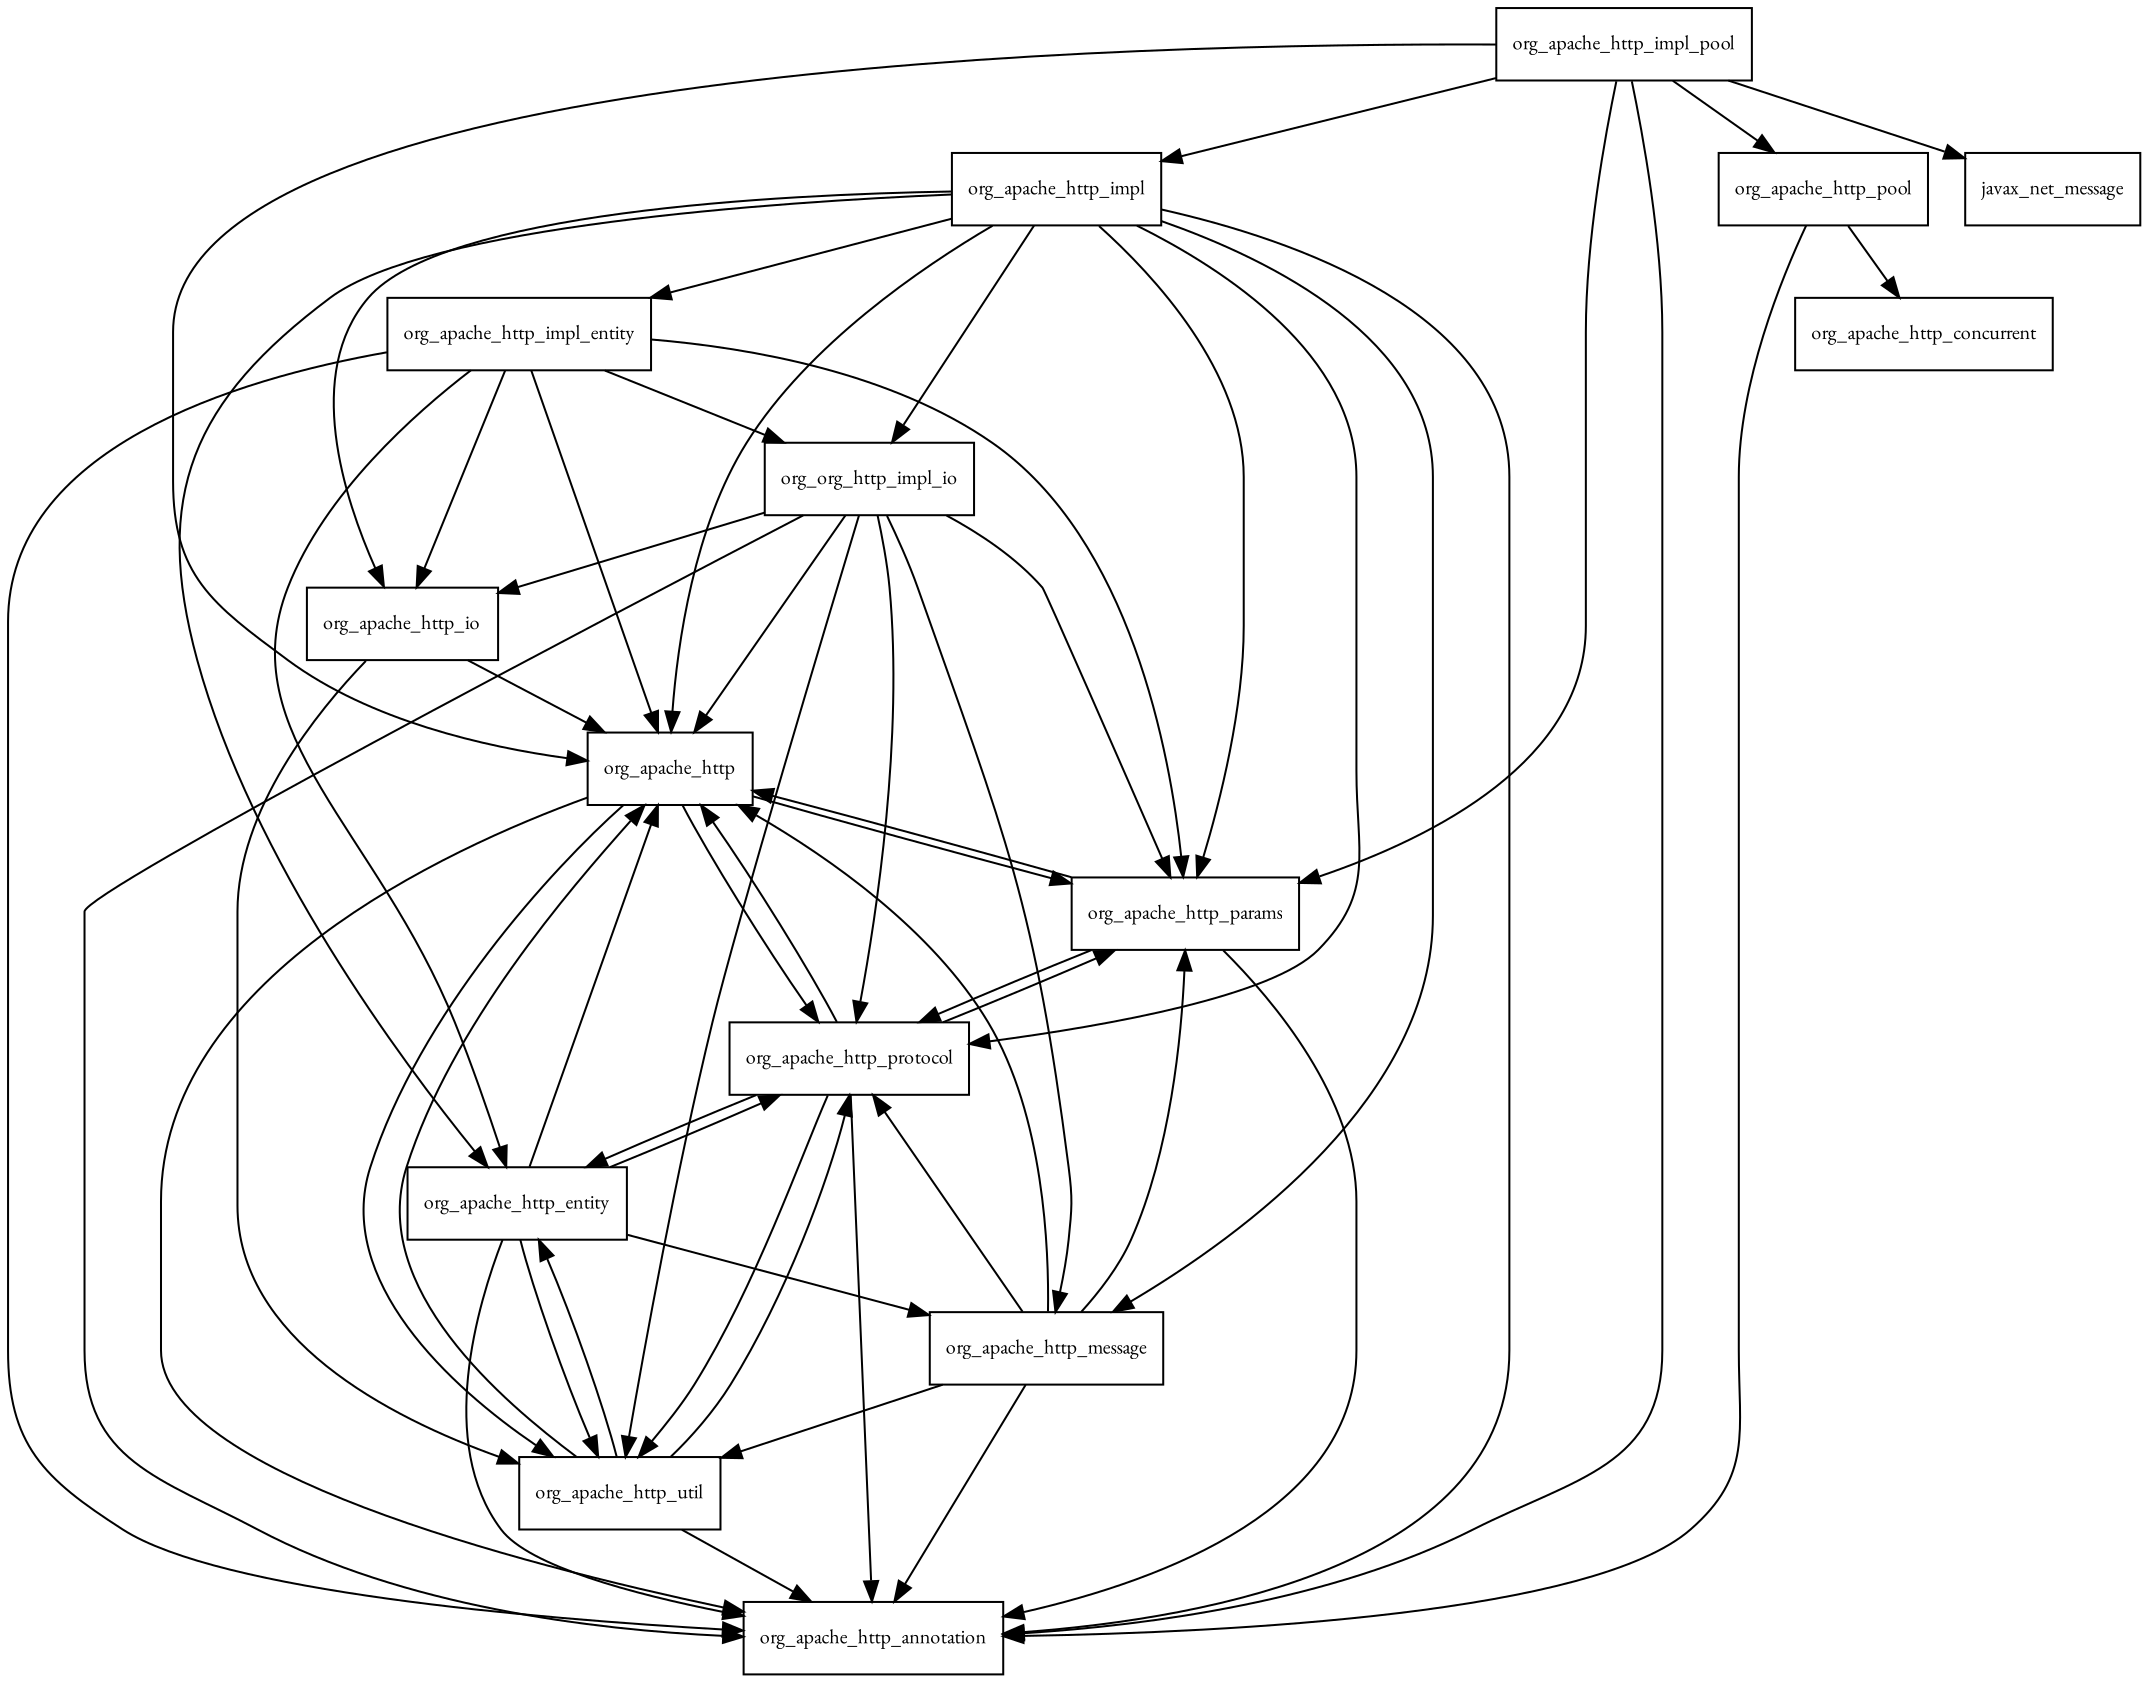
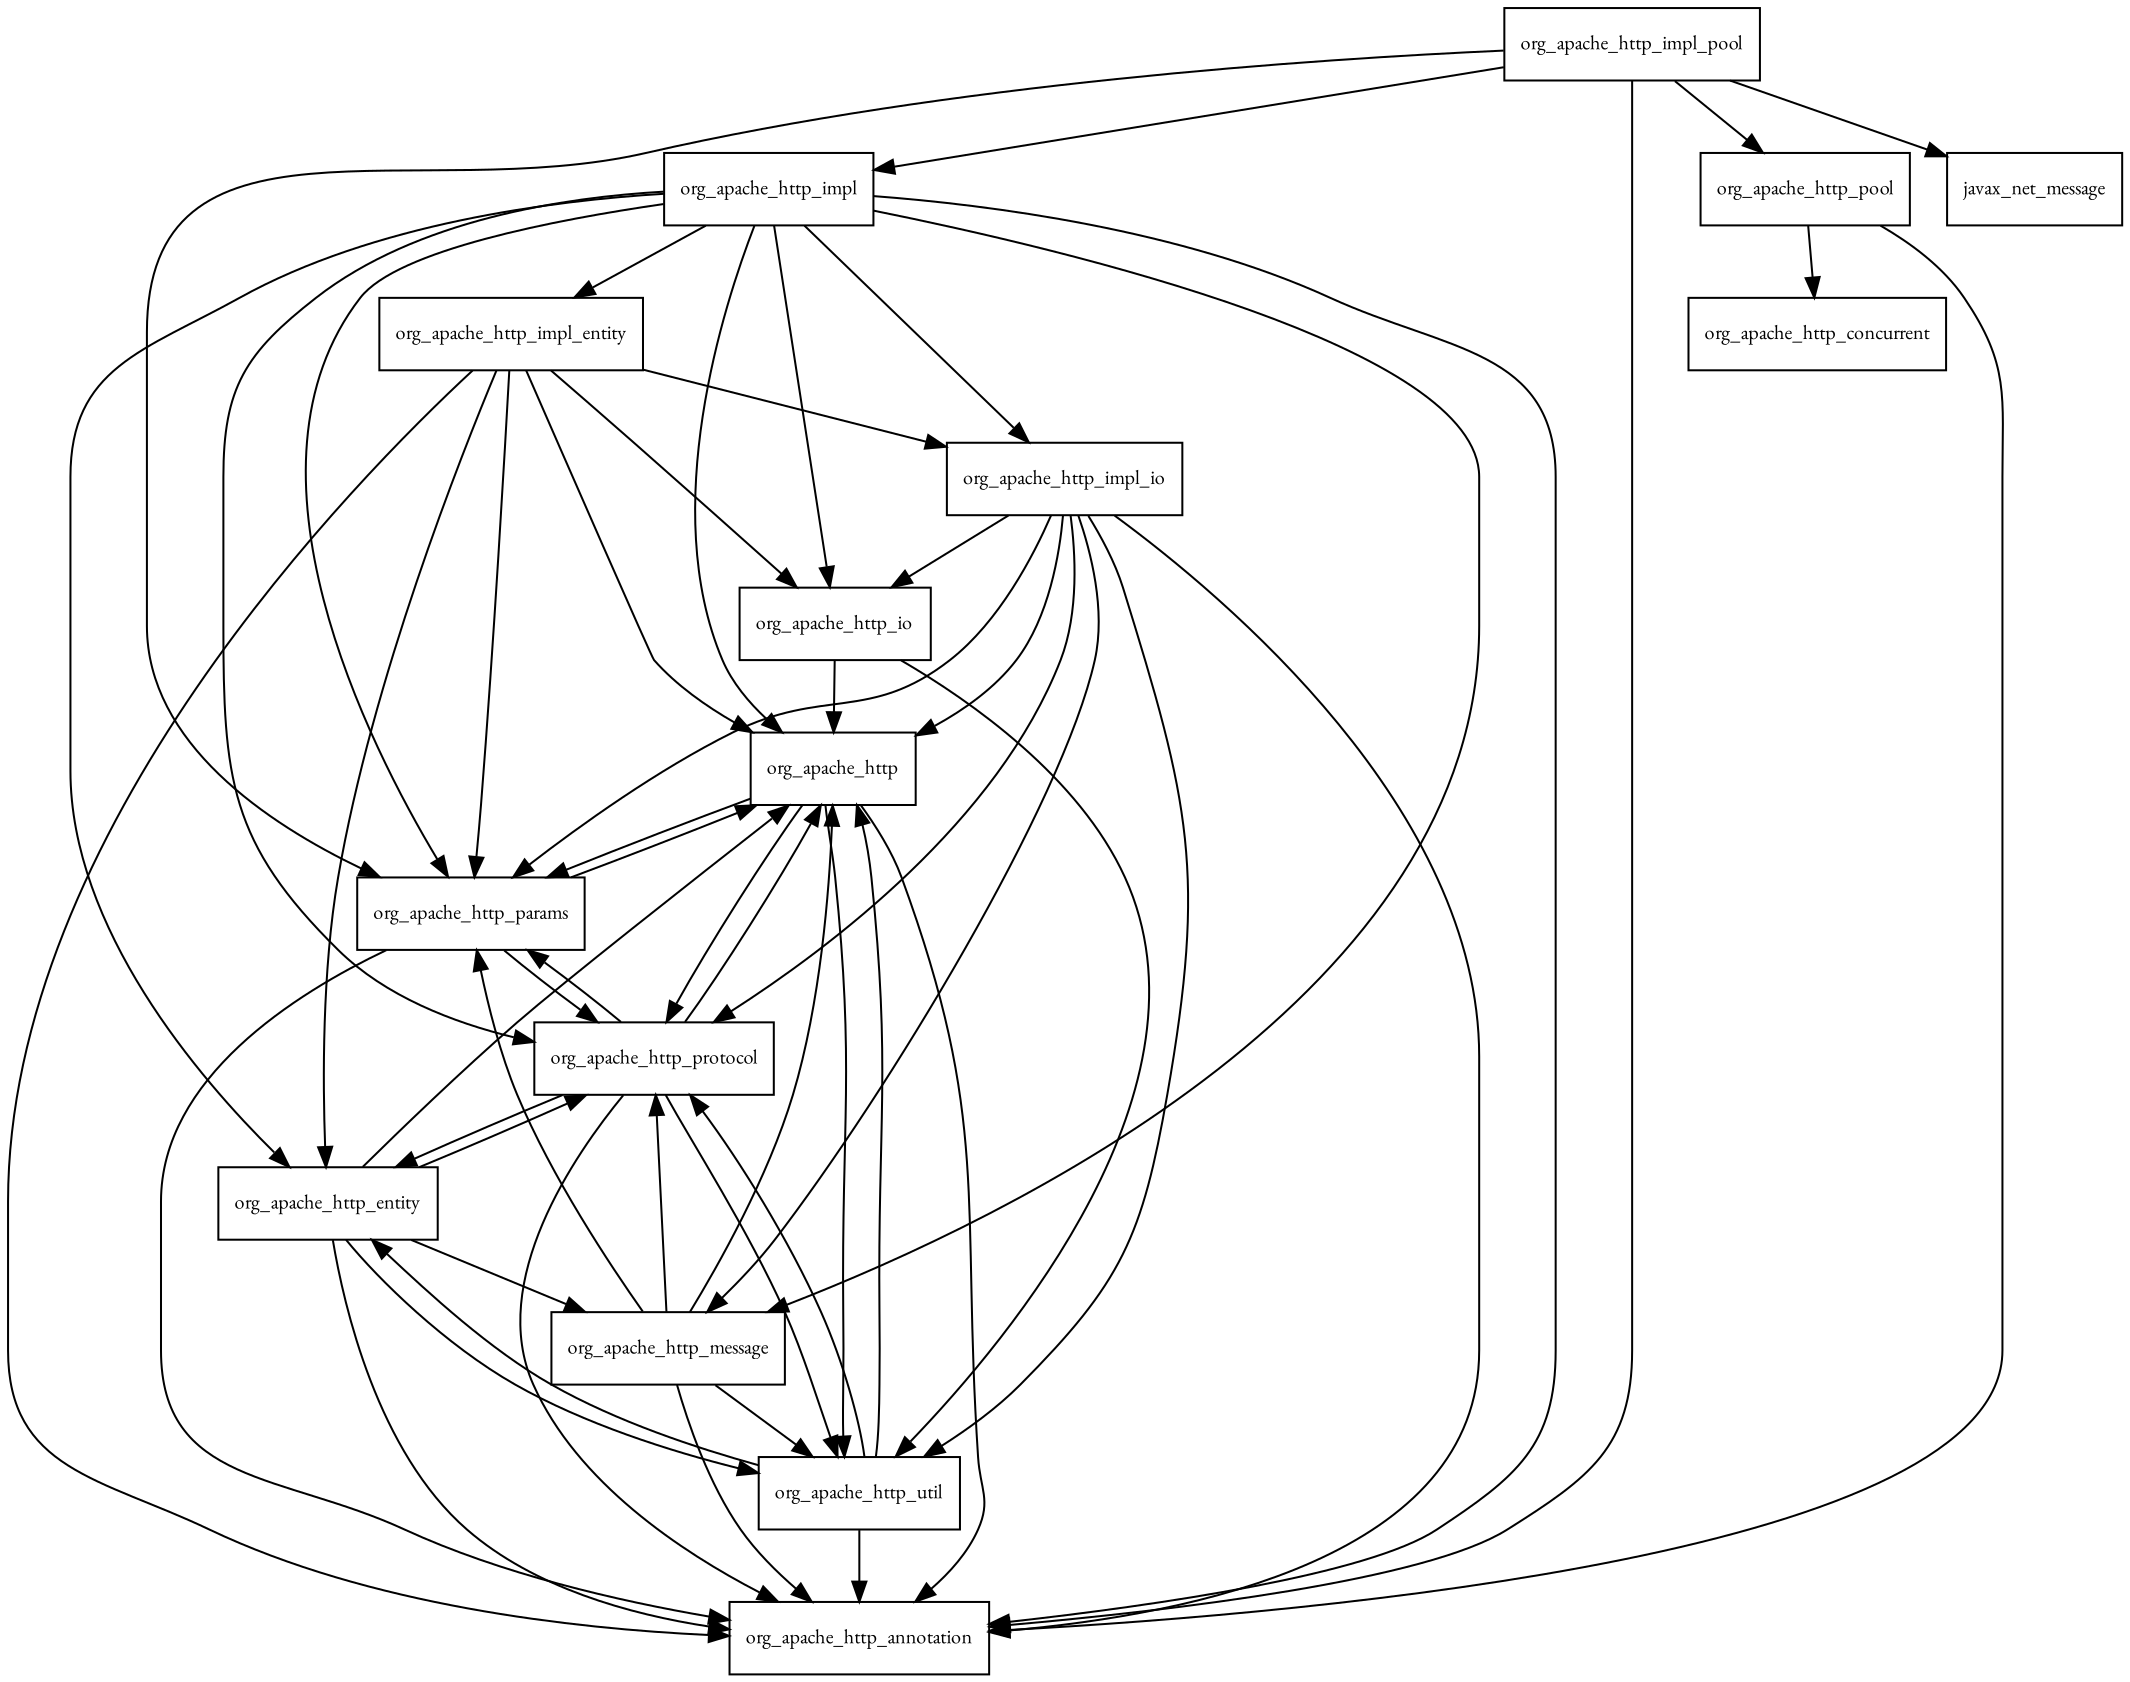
(461, 134) -> none
(869, 479) -> (1065, 479)
